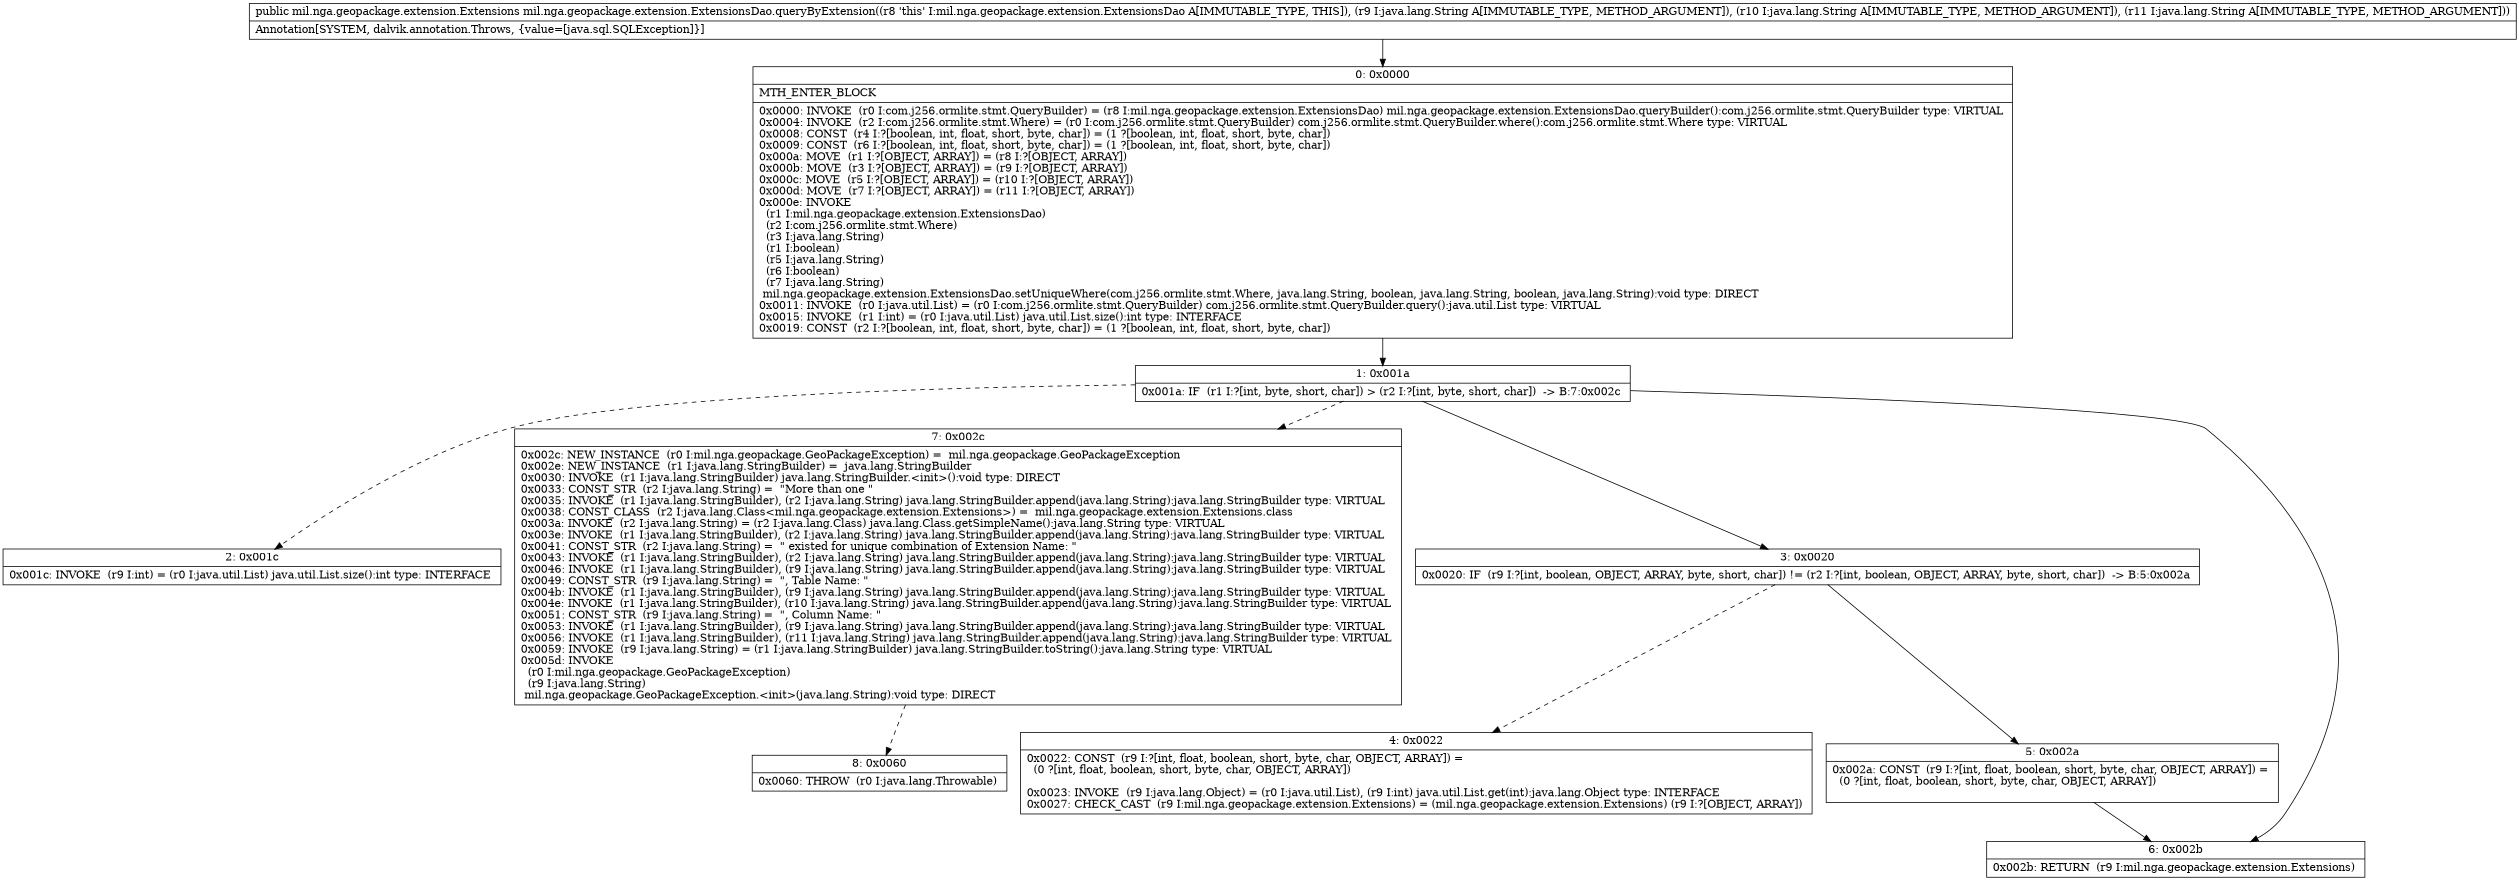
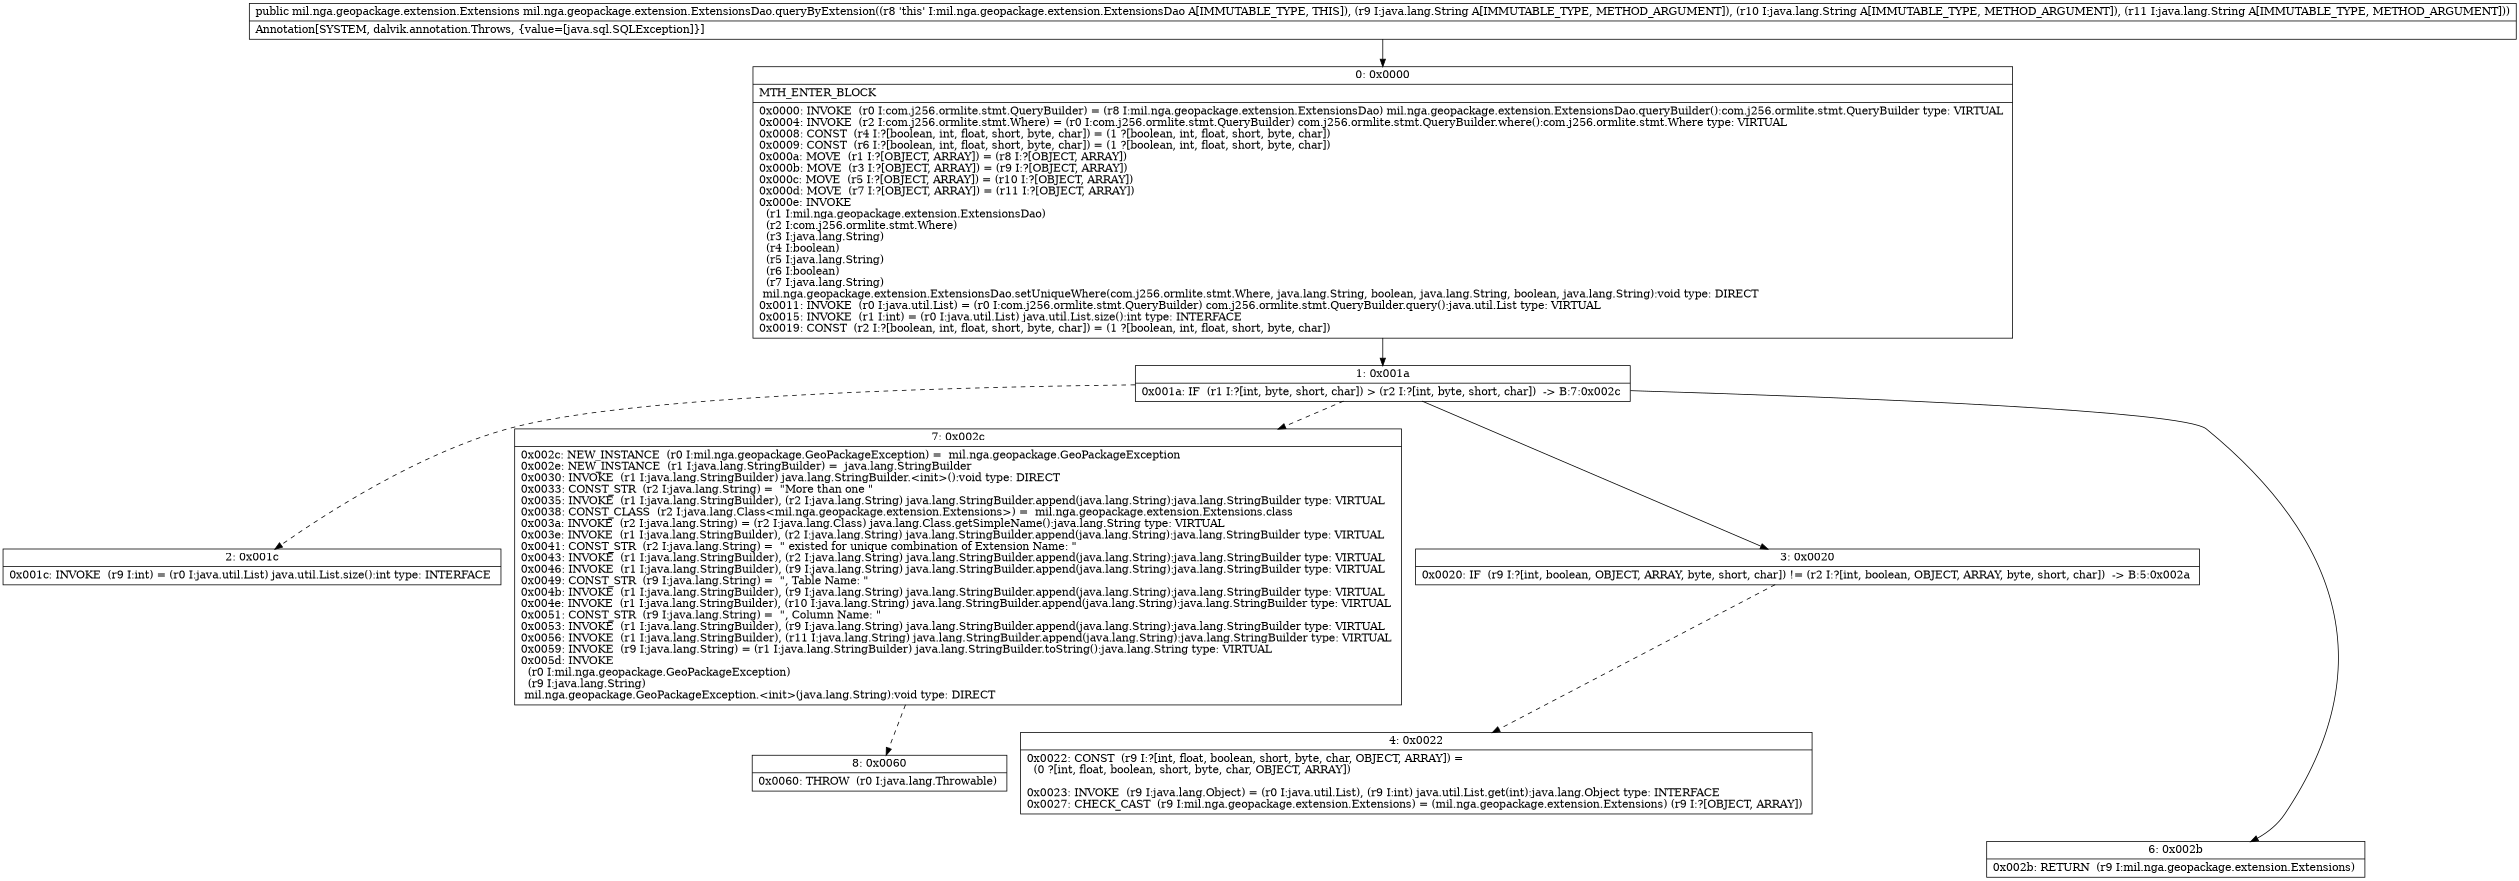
(799, 249) -> (799, 249)
(2052, 773) -> none
